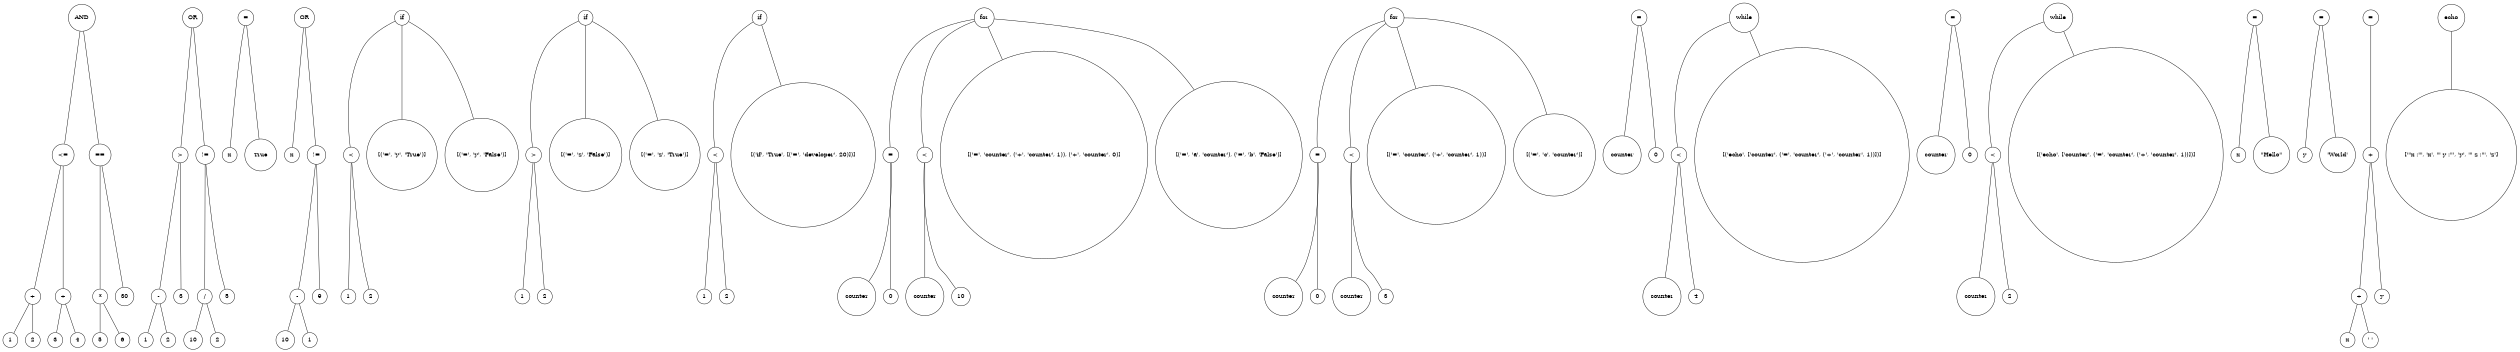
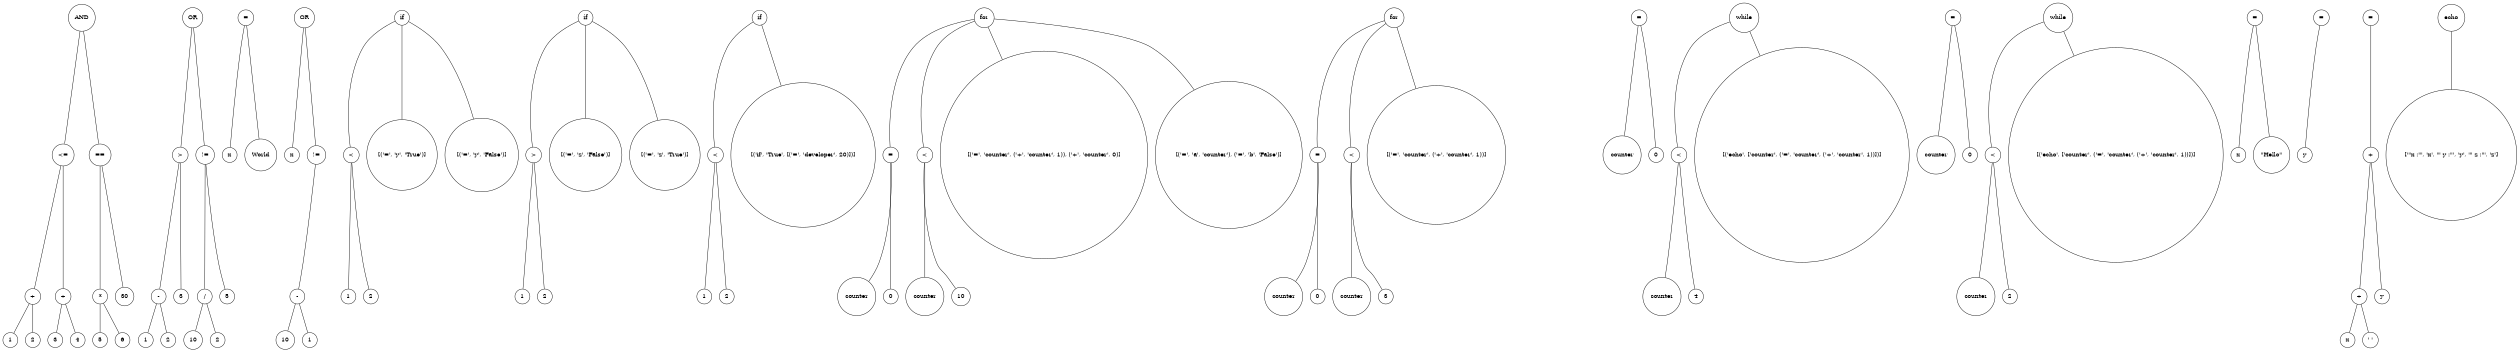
(261, 155) -> (261, 155)
(1554, 155) -> none
(2338, 155) -> none
(320, 297) -> none
